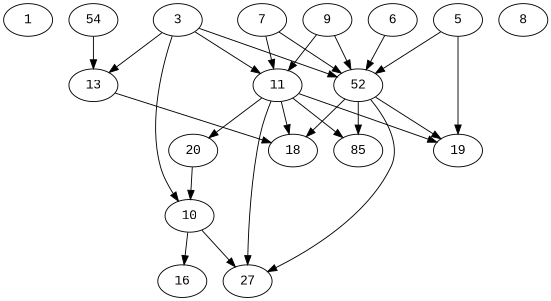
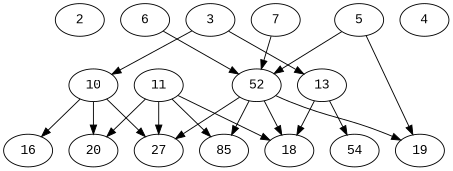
(28, 20) -> none
none -> (80, 20)
(327, 20) -> none
none -> (424, 20)
(523, 20) -> none
(268, 47) -> none
(93, 48) -> (335, 111)
(224, 50) -> none
(264, 51) -> none
(367, 118) -> none
(192, 179) -> (93, 113)
